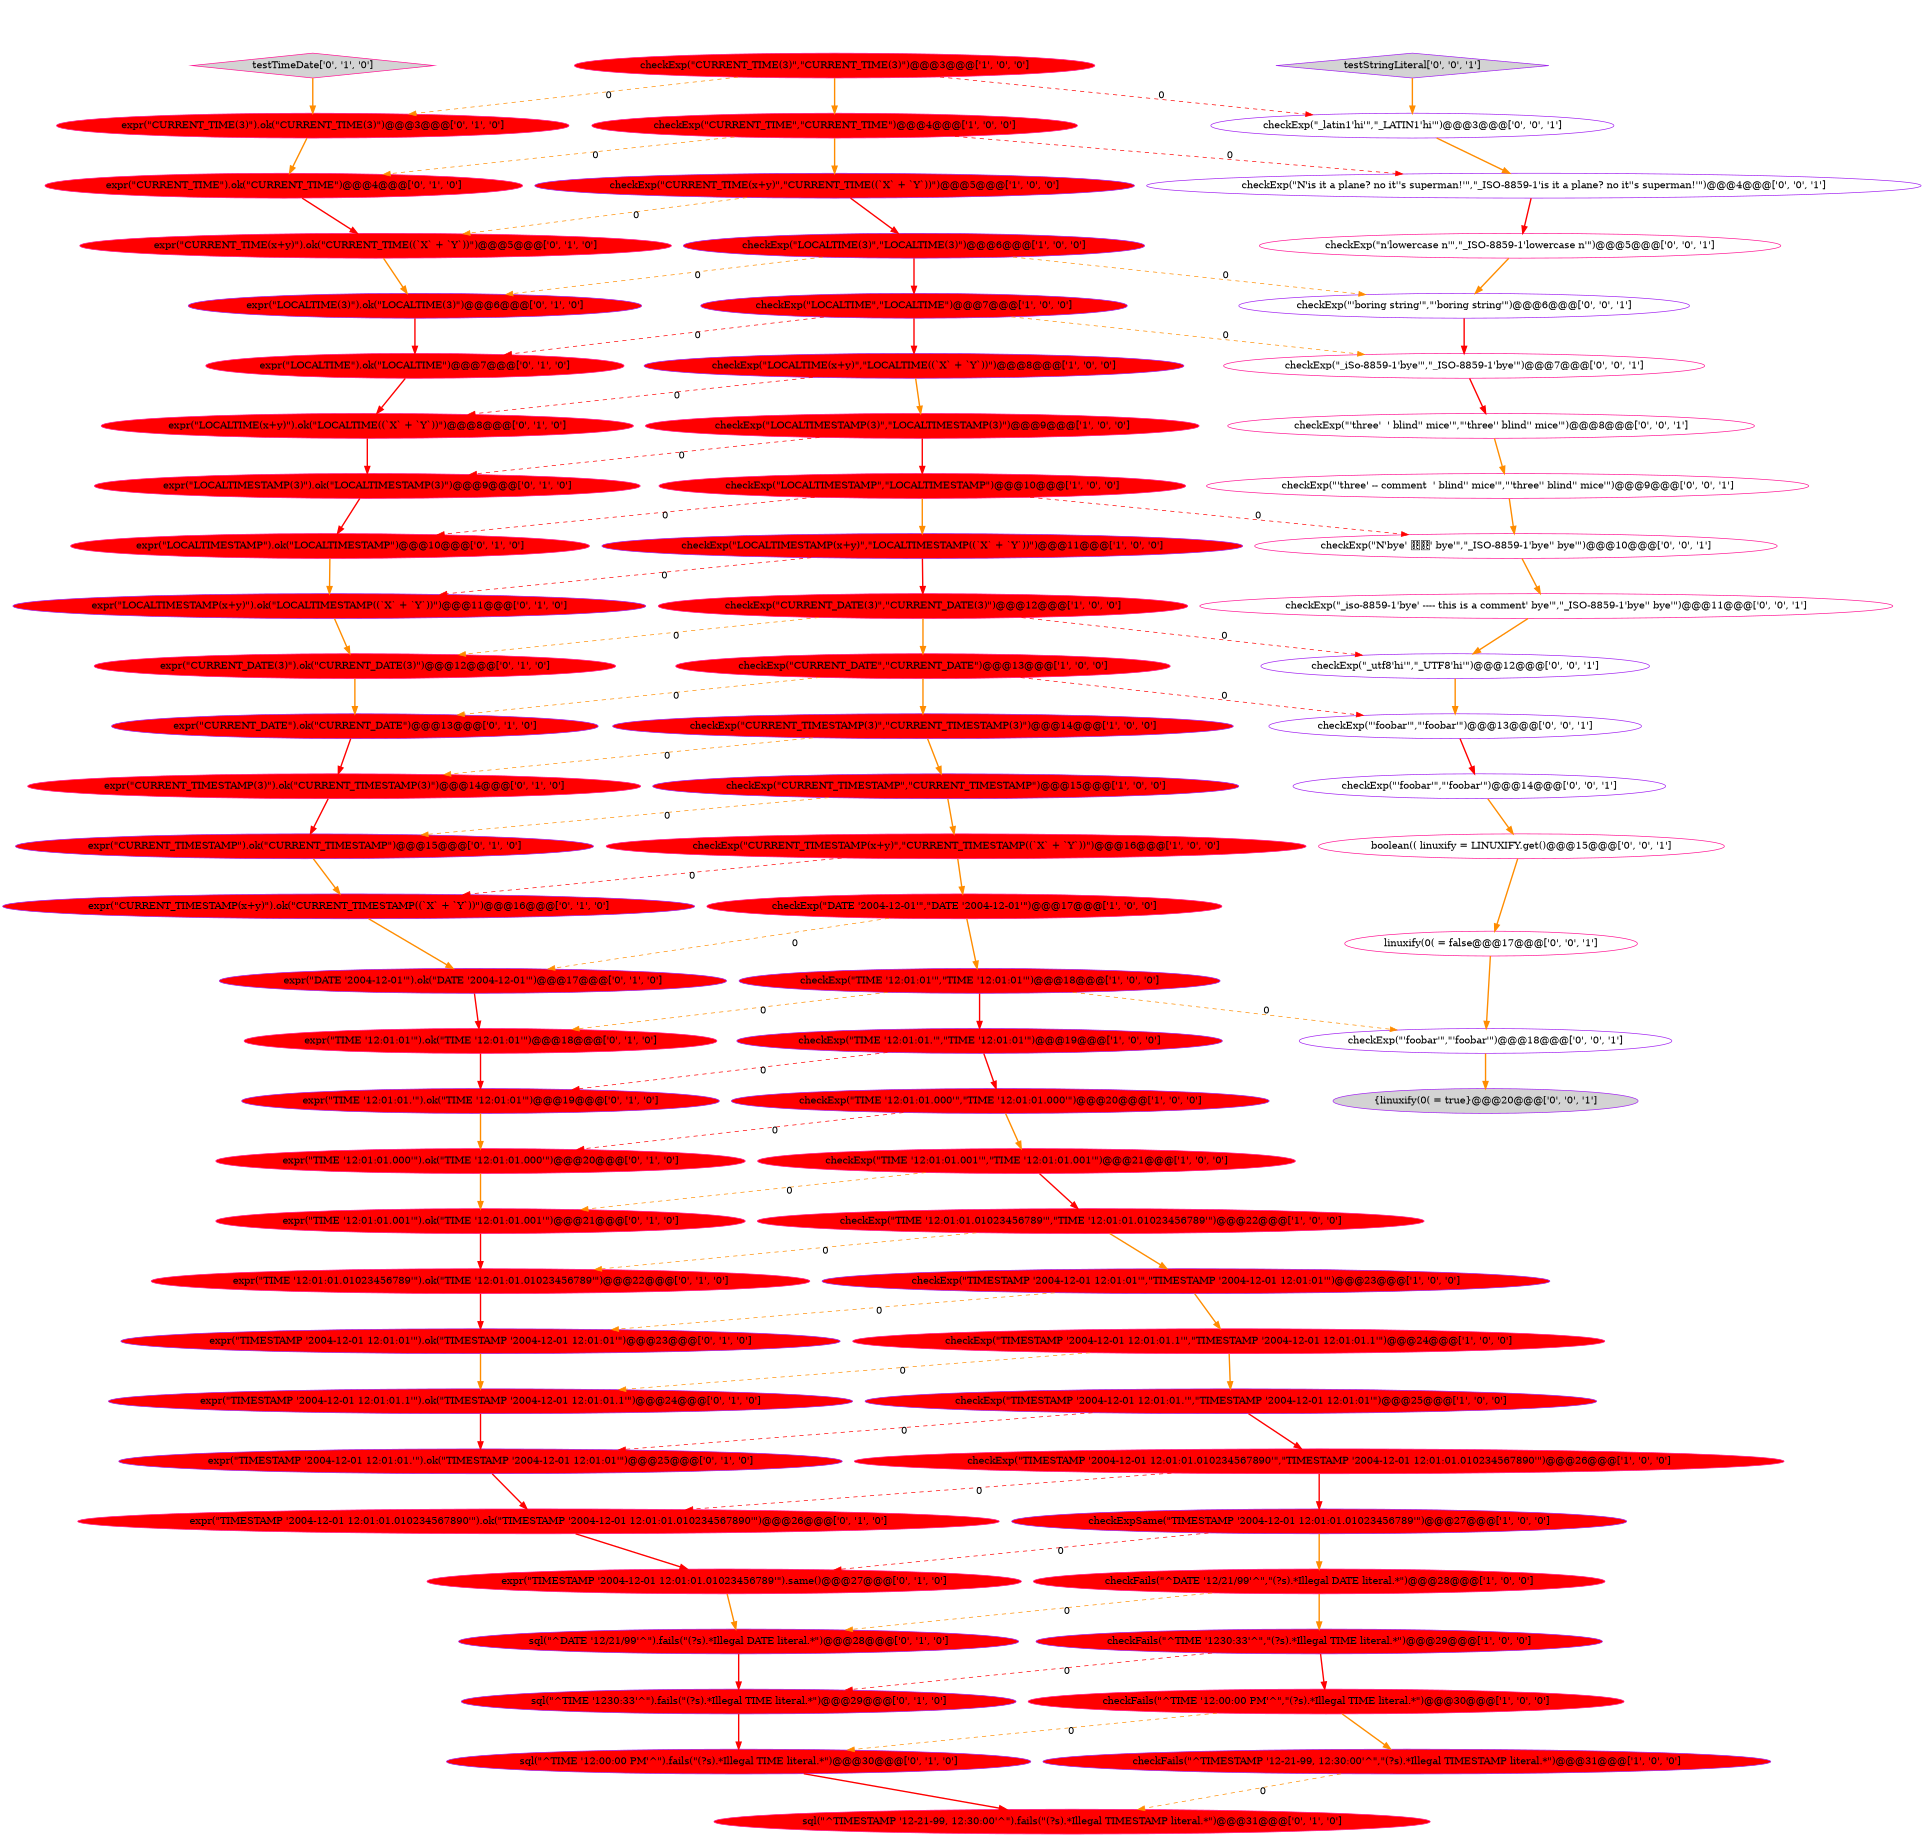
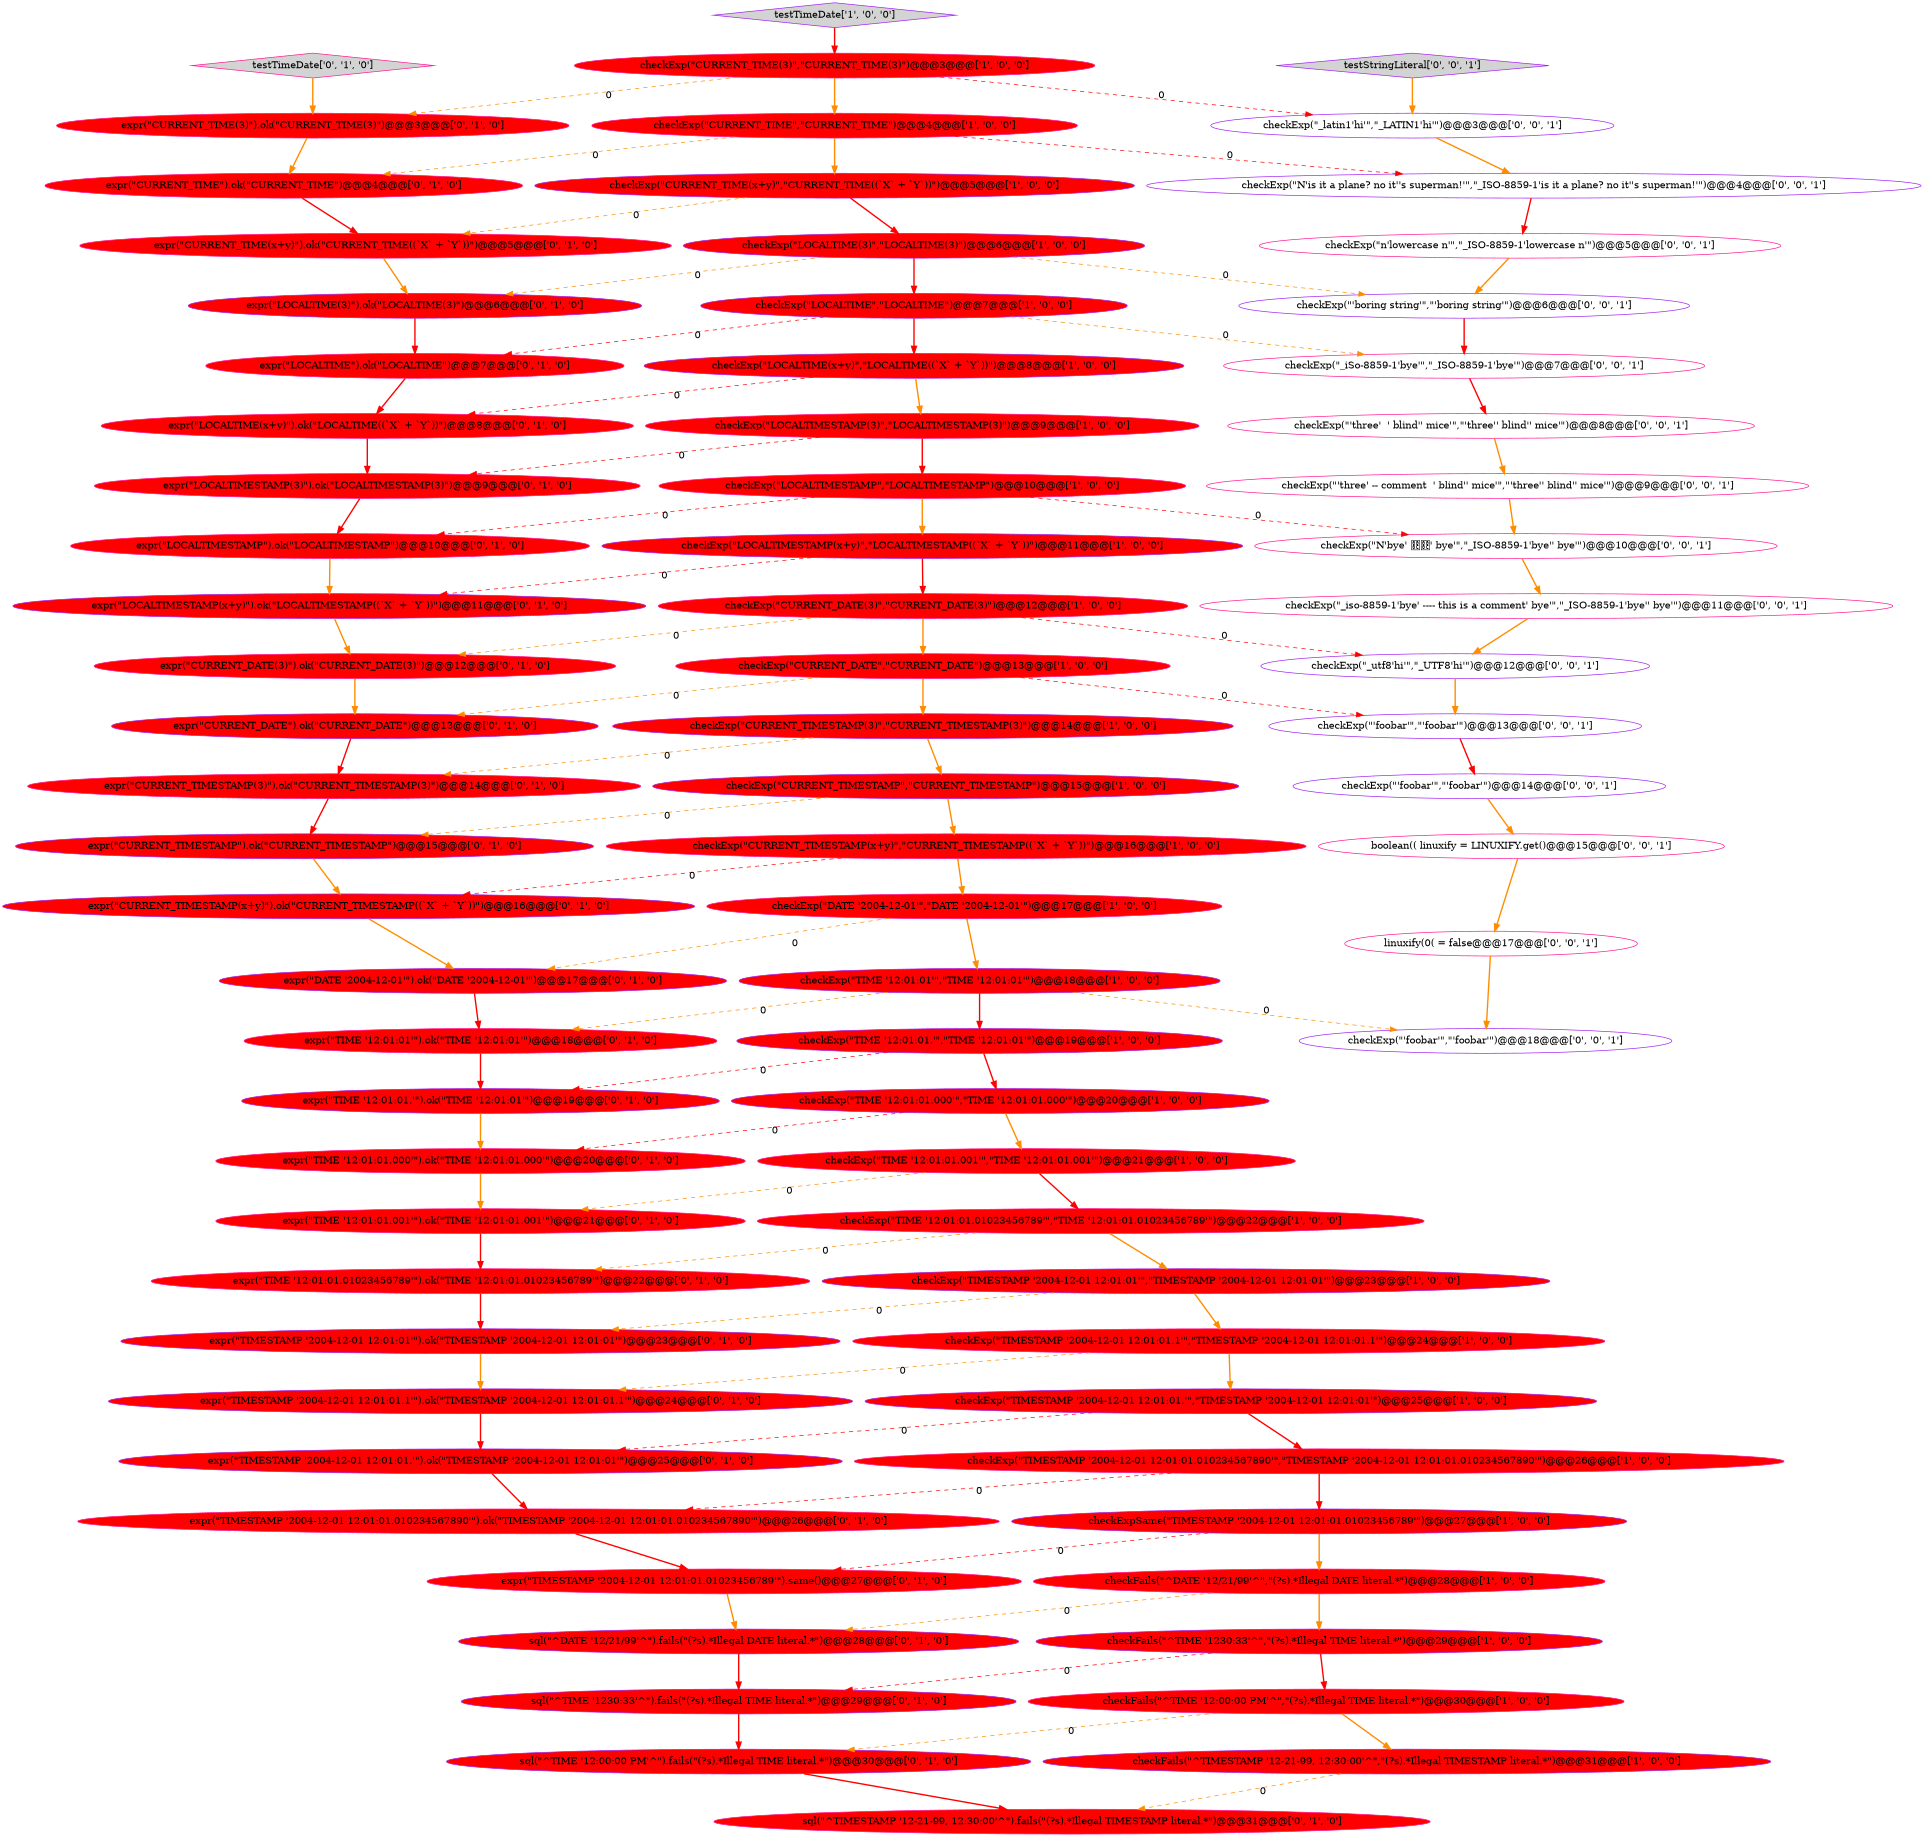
none -> (835, 15)
(1486, 1101) -> none
